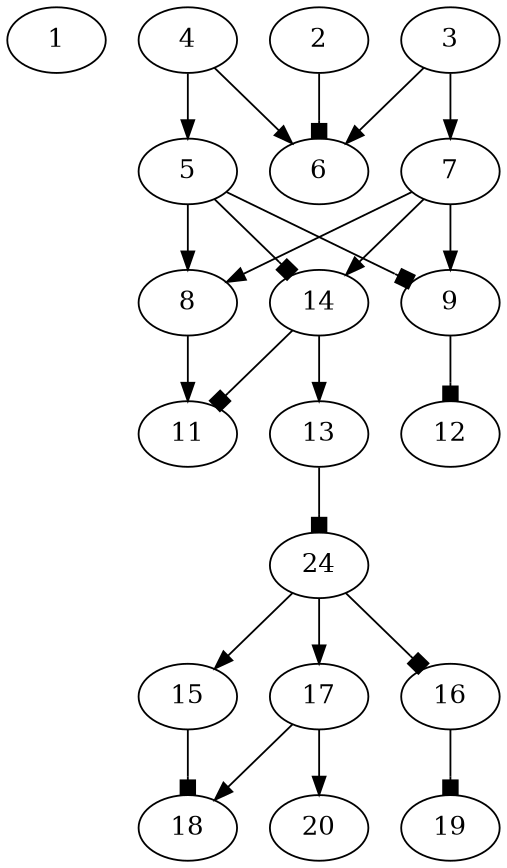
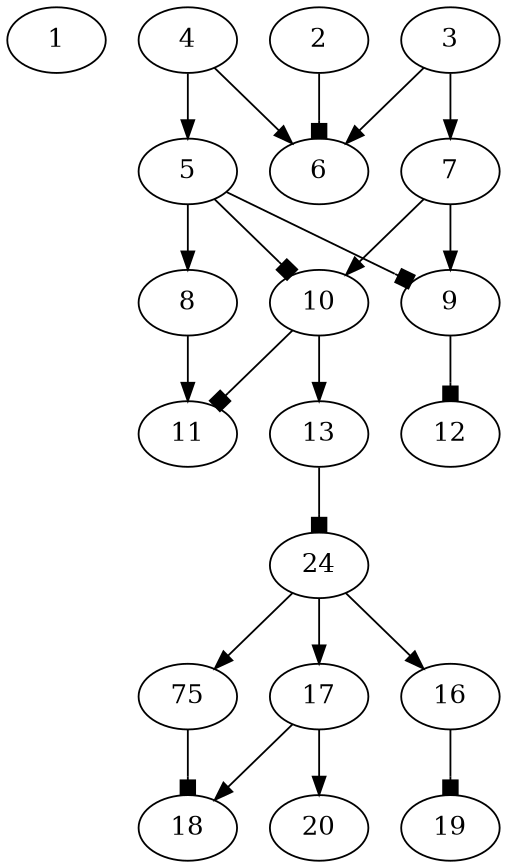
(332, 231) -> none
(319, 303) -> (319, 303)
(378, 624) -> (378, 624)
(188, 697) -> (188, 697)
